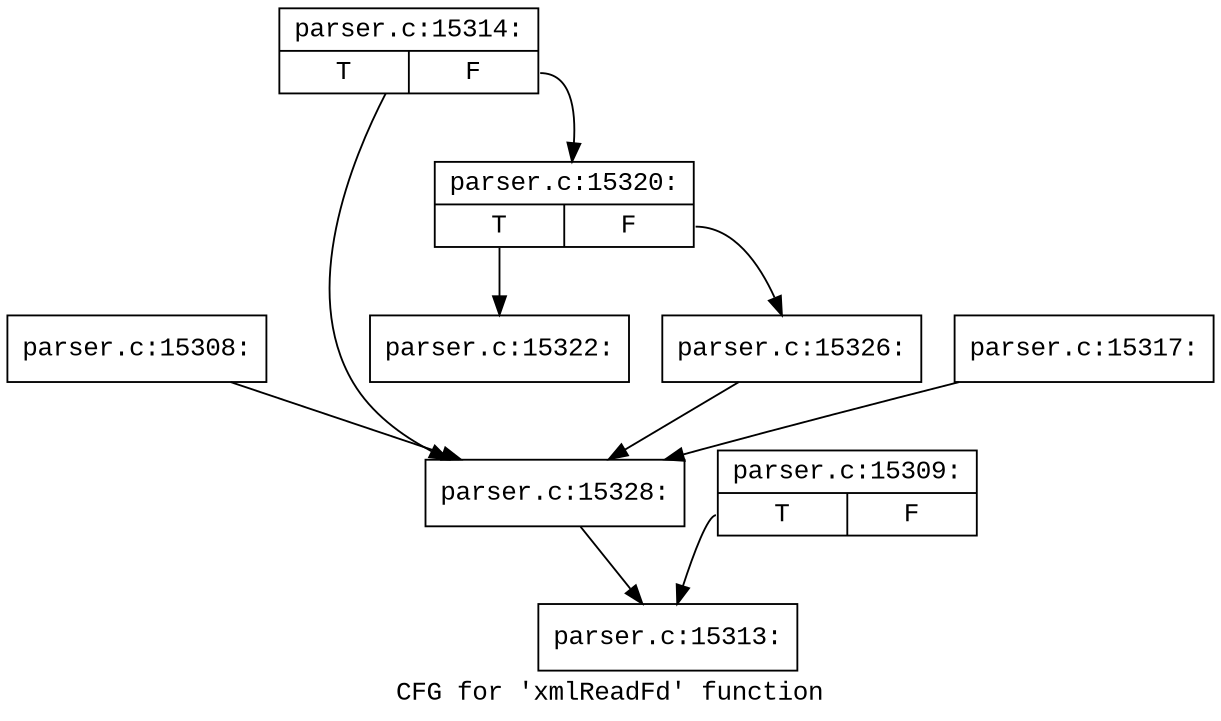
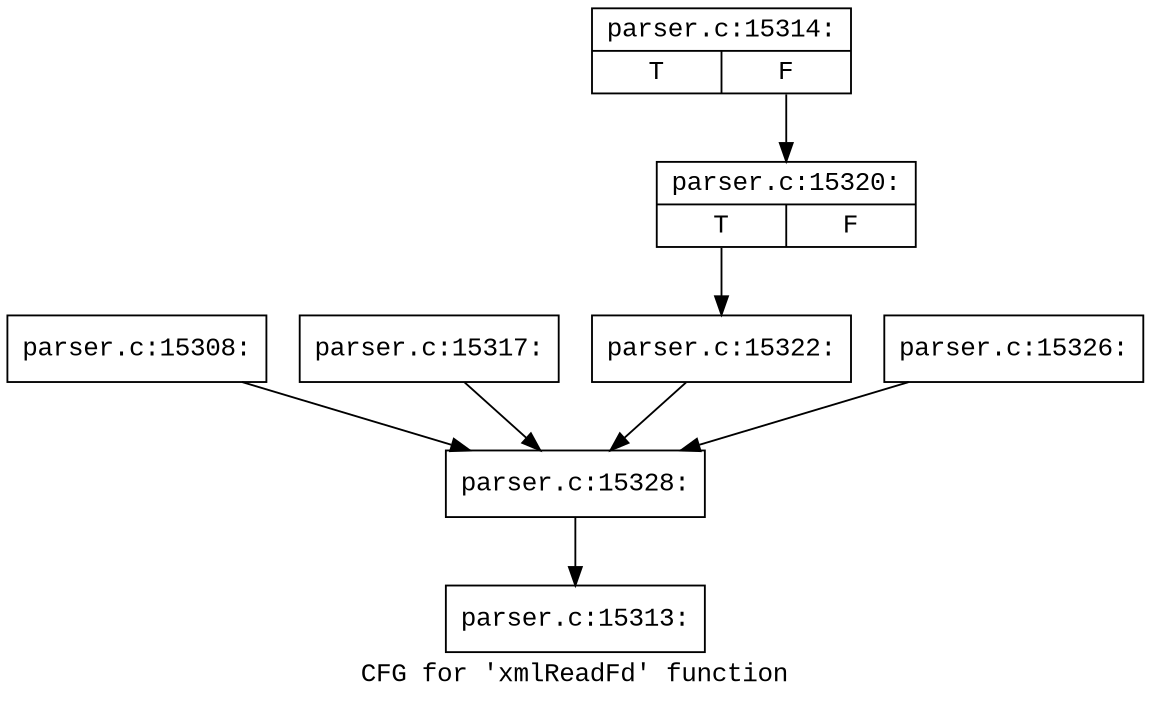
(745, 251) -> none
(330, 288) -> (655, 410)
(847, 493) -> none
